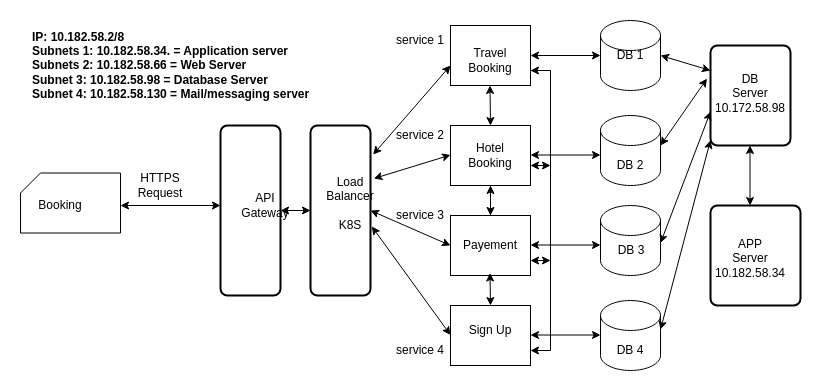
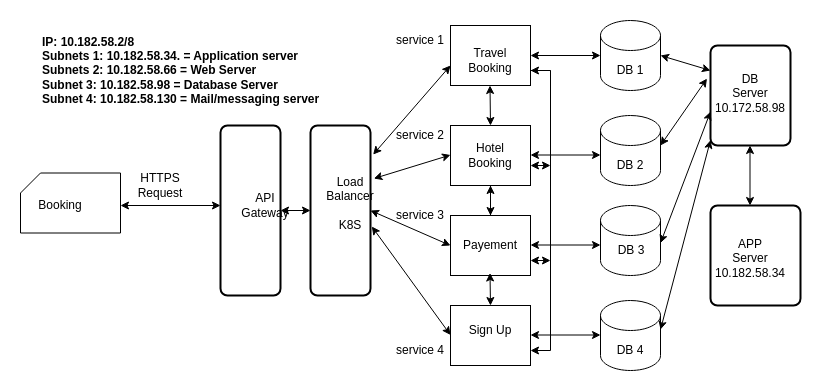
(631, 56) -> (631, 71)
(176, 66) -> (186, 71)
